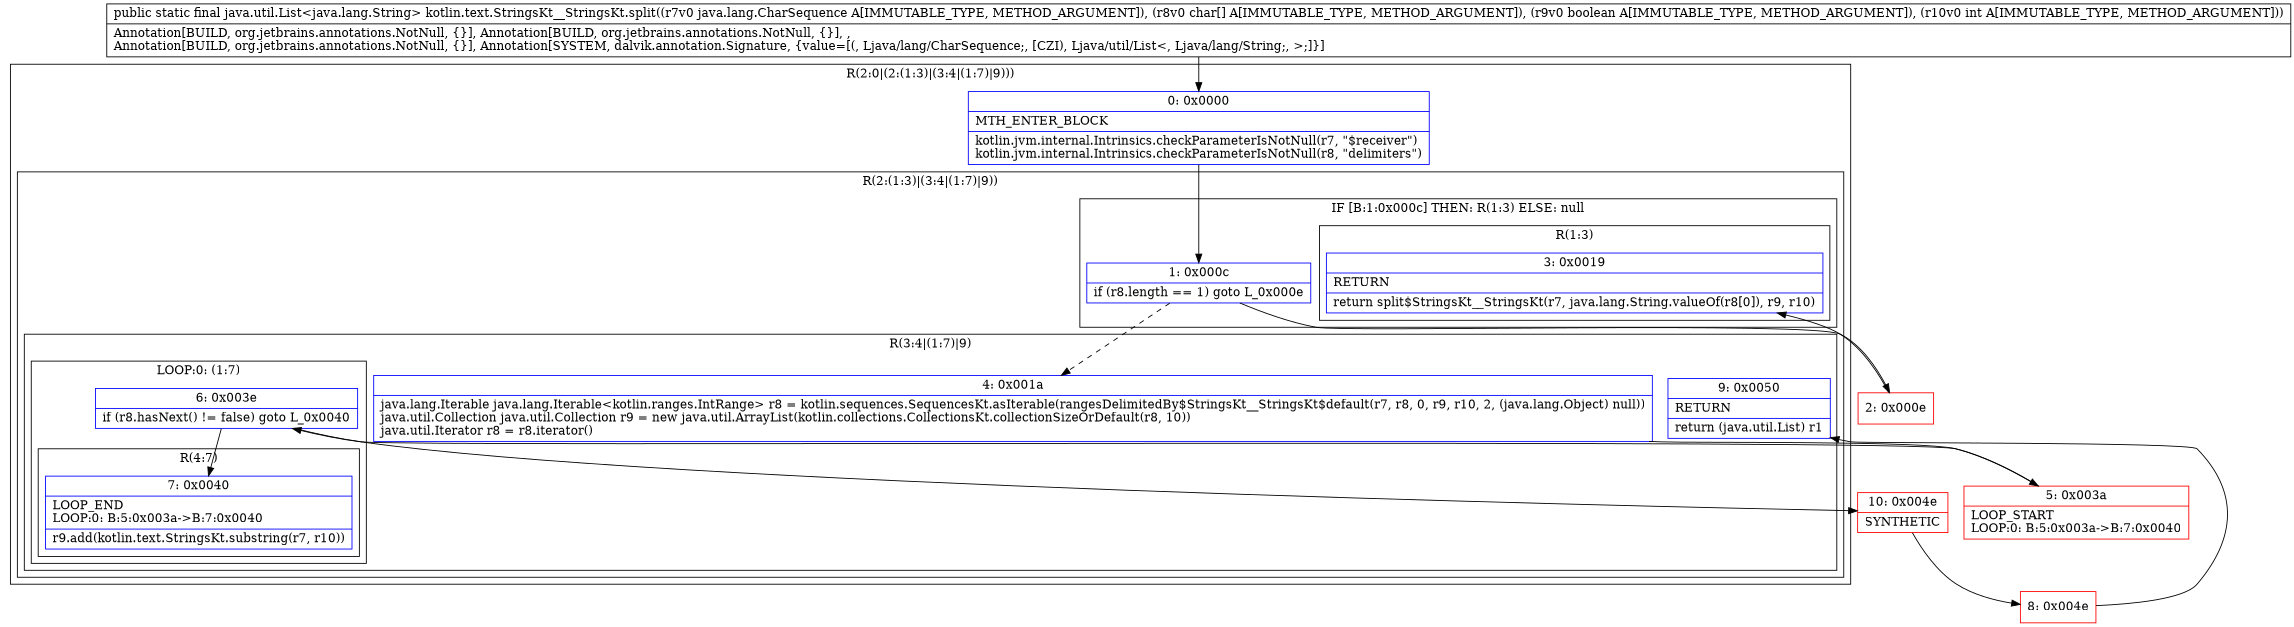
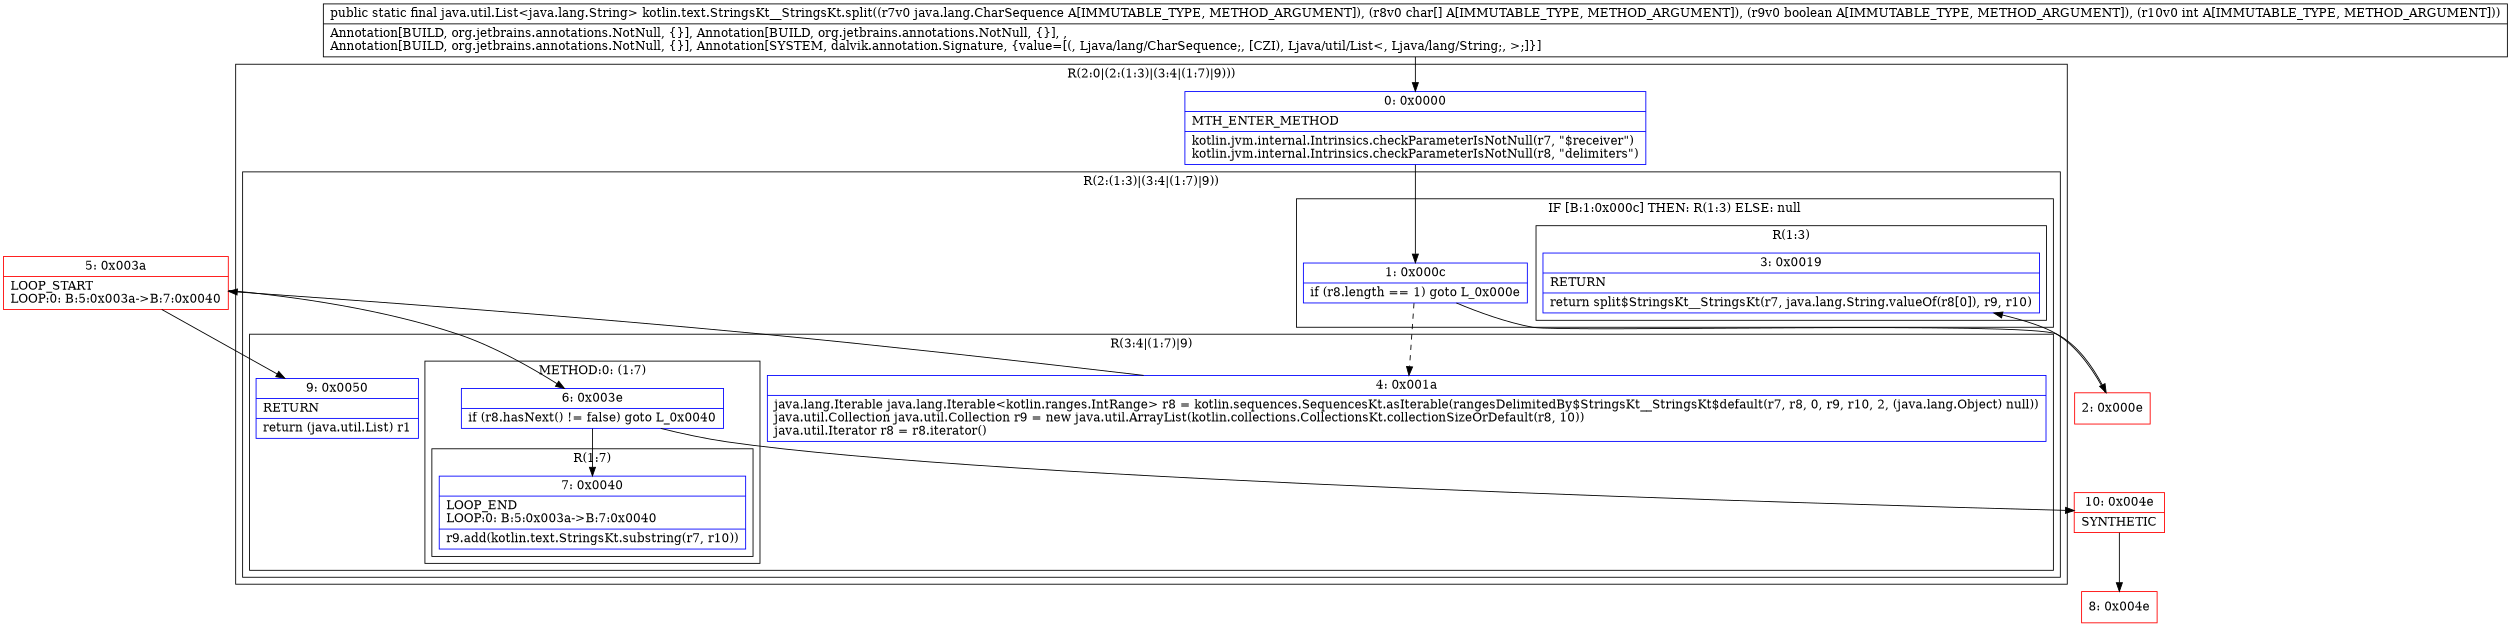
(1042, 121) -> (1266, 121)
(199, 371) -> (592, 371)
(2146, 445) -> (219, 342)
(199, 459) -> (592, 459)
